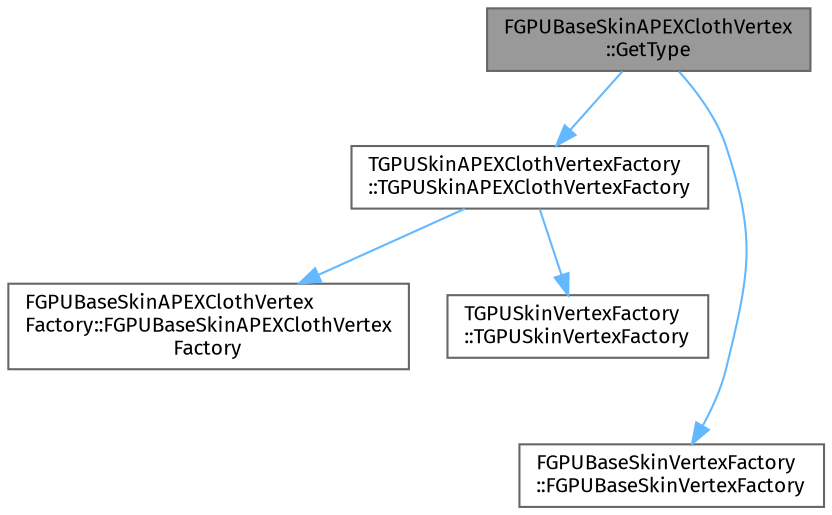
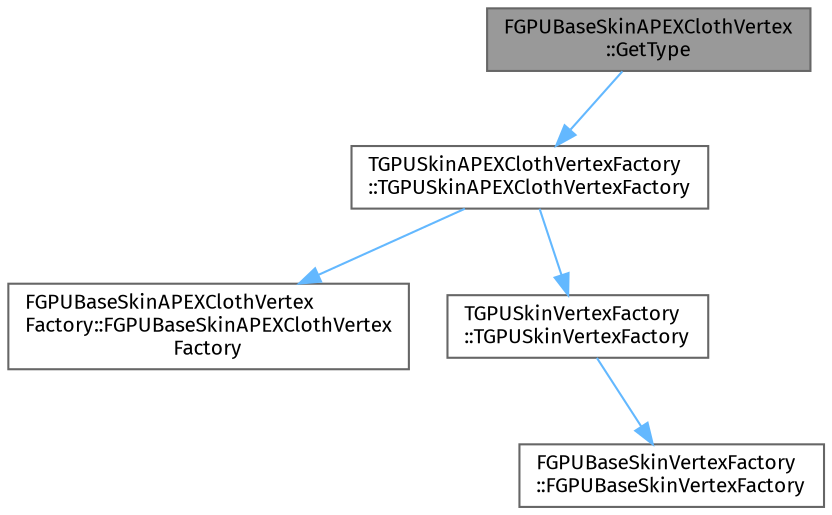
(746, 244) -> (619, 392)
